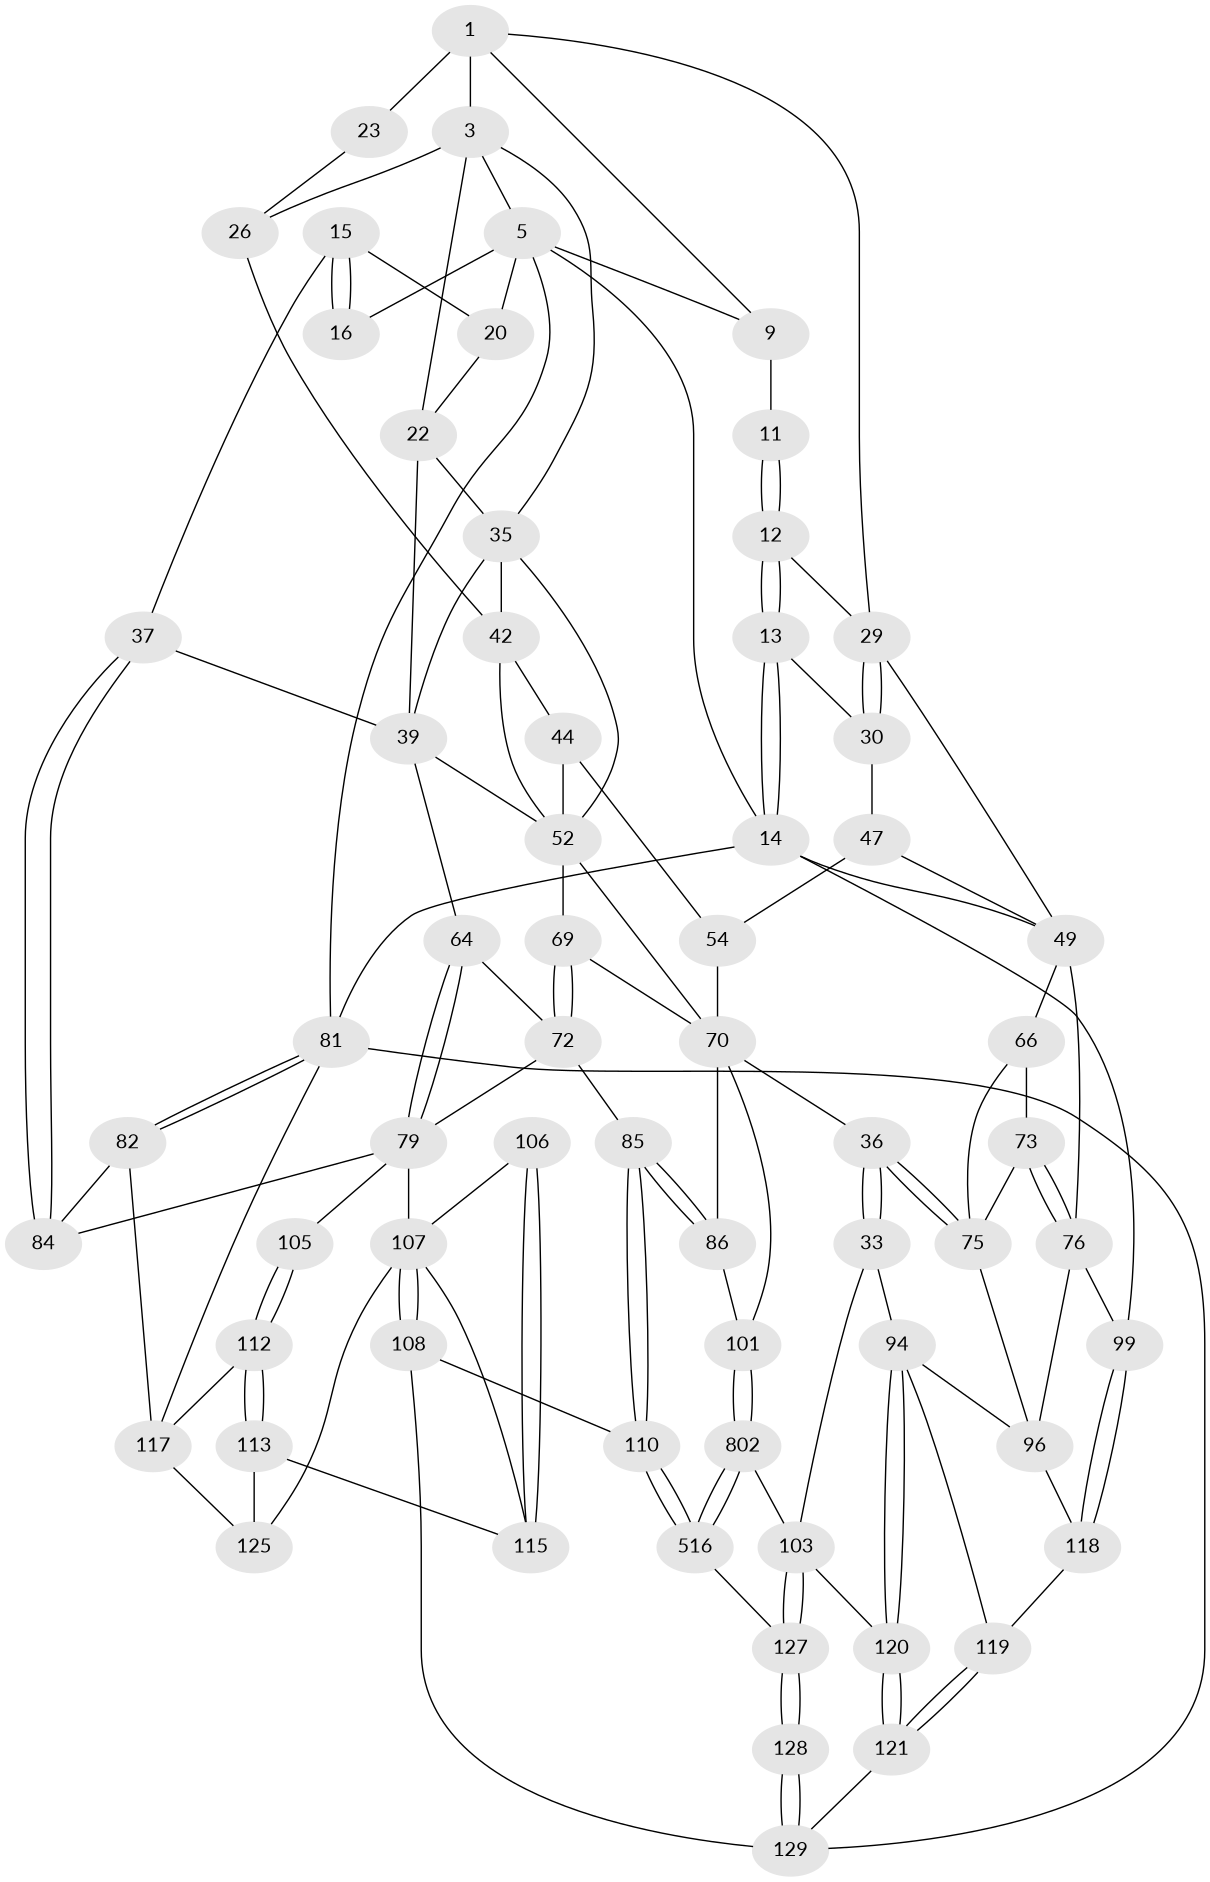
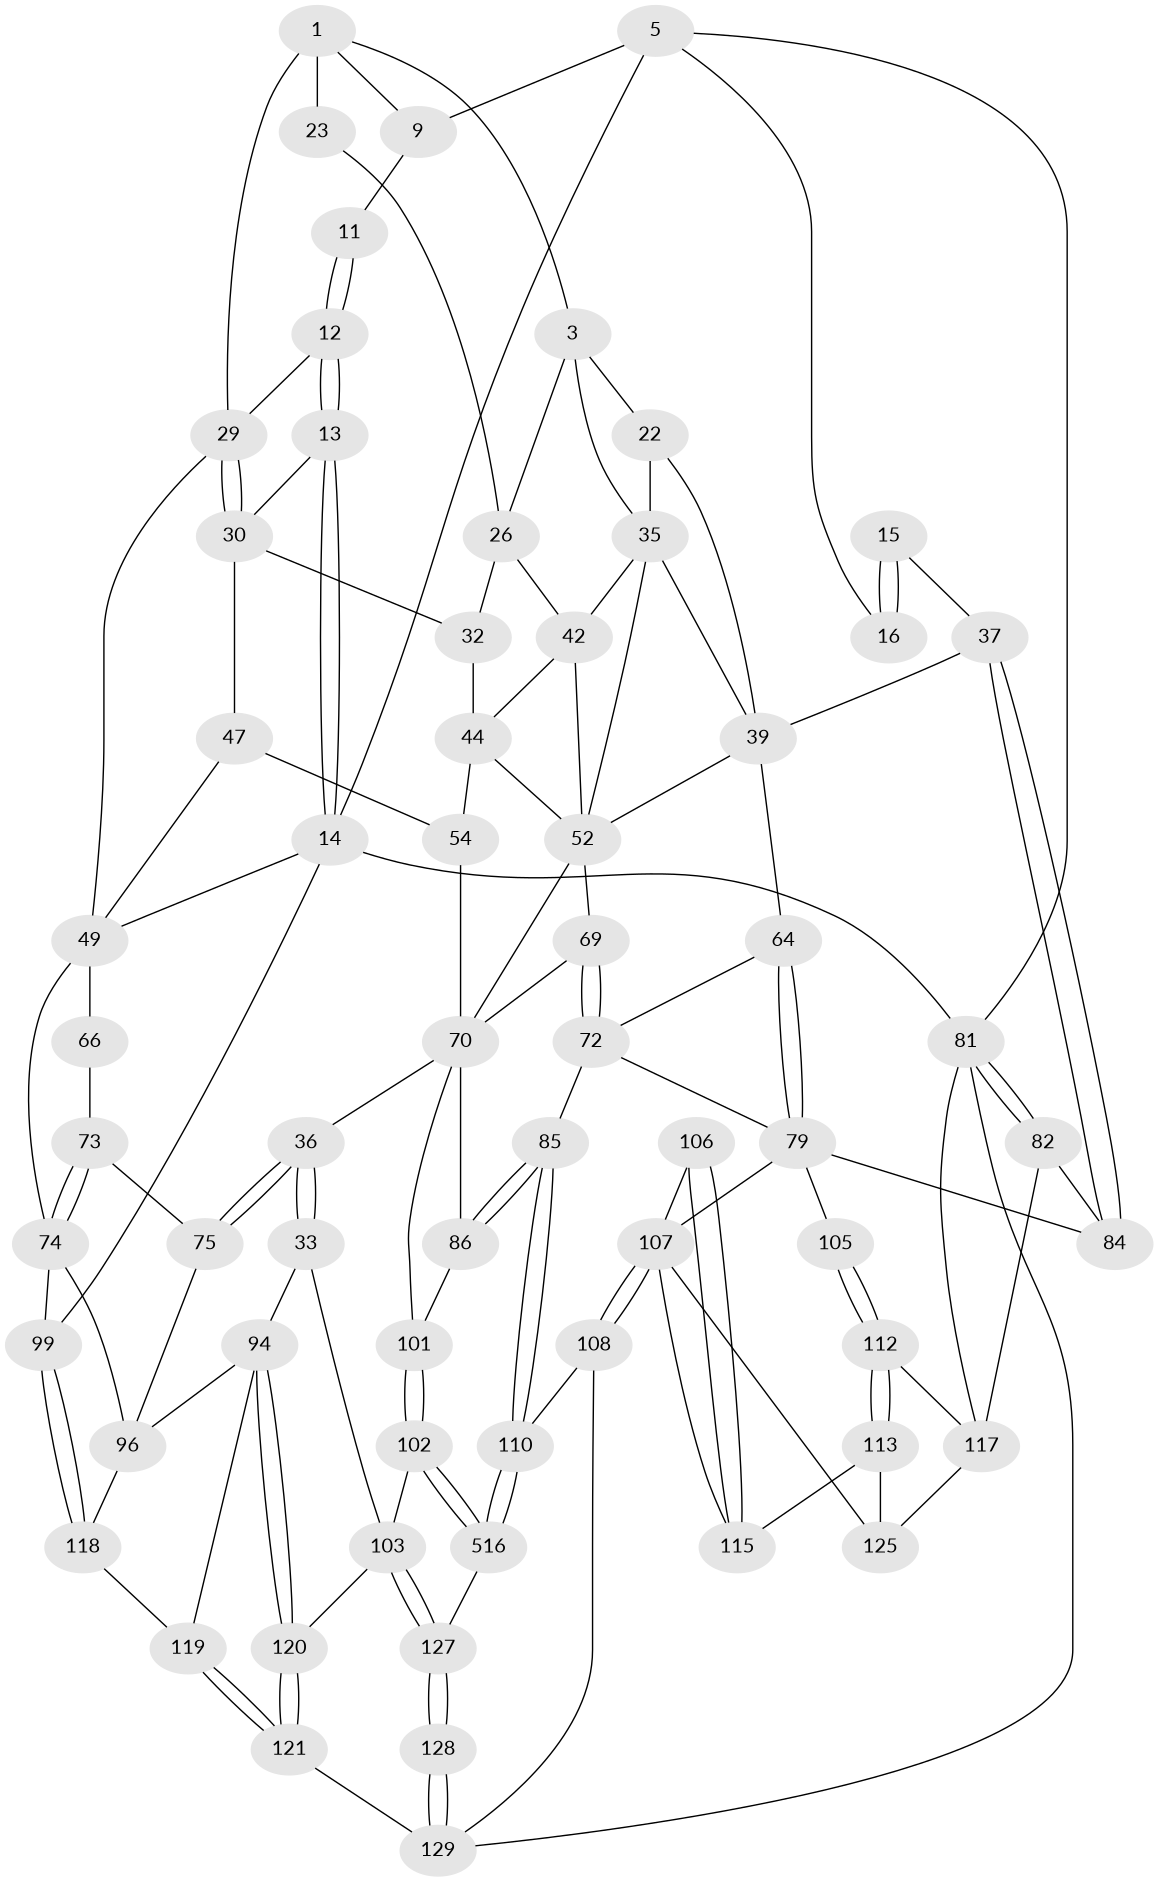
(496, 183) -> none
(496, 334) -> none
none -> (473, 637)
(971, 1137) -> none
(1074, 1244) -> (51, 1244)
(743, 1446) -> (414, 1446)
